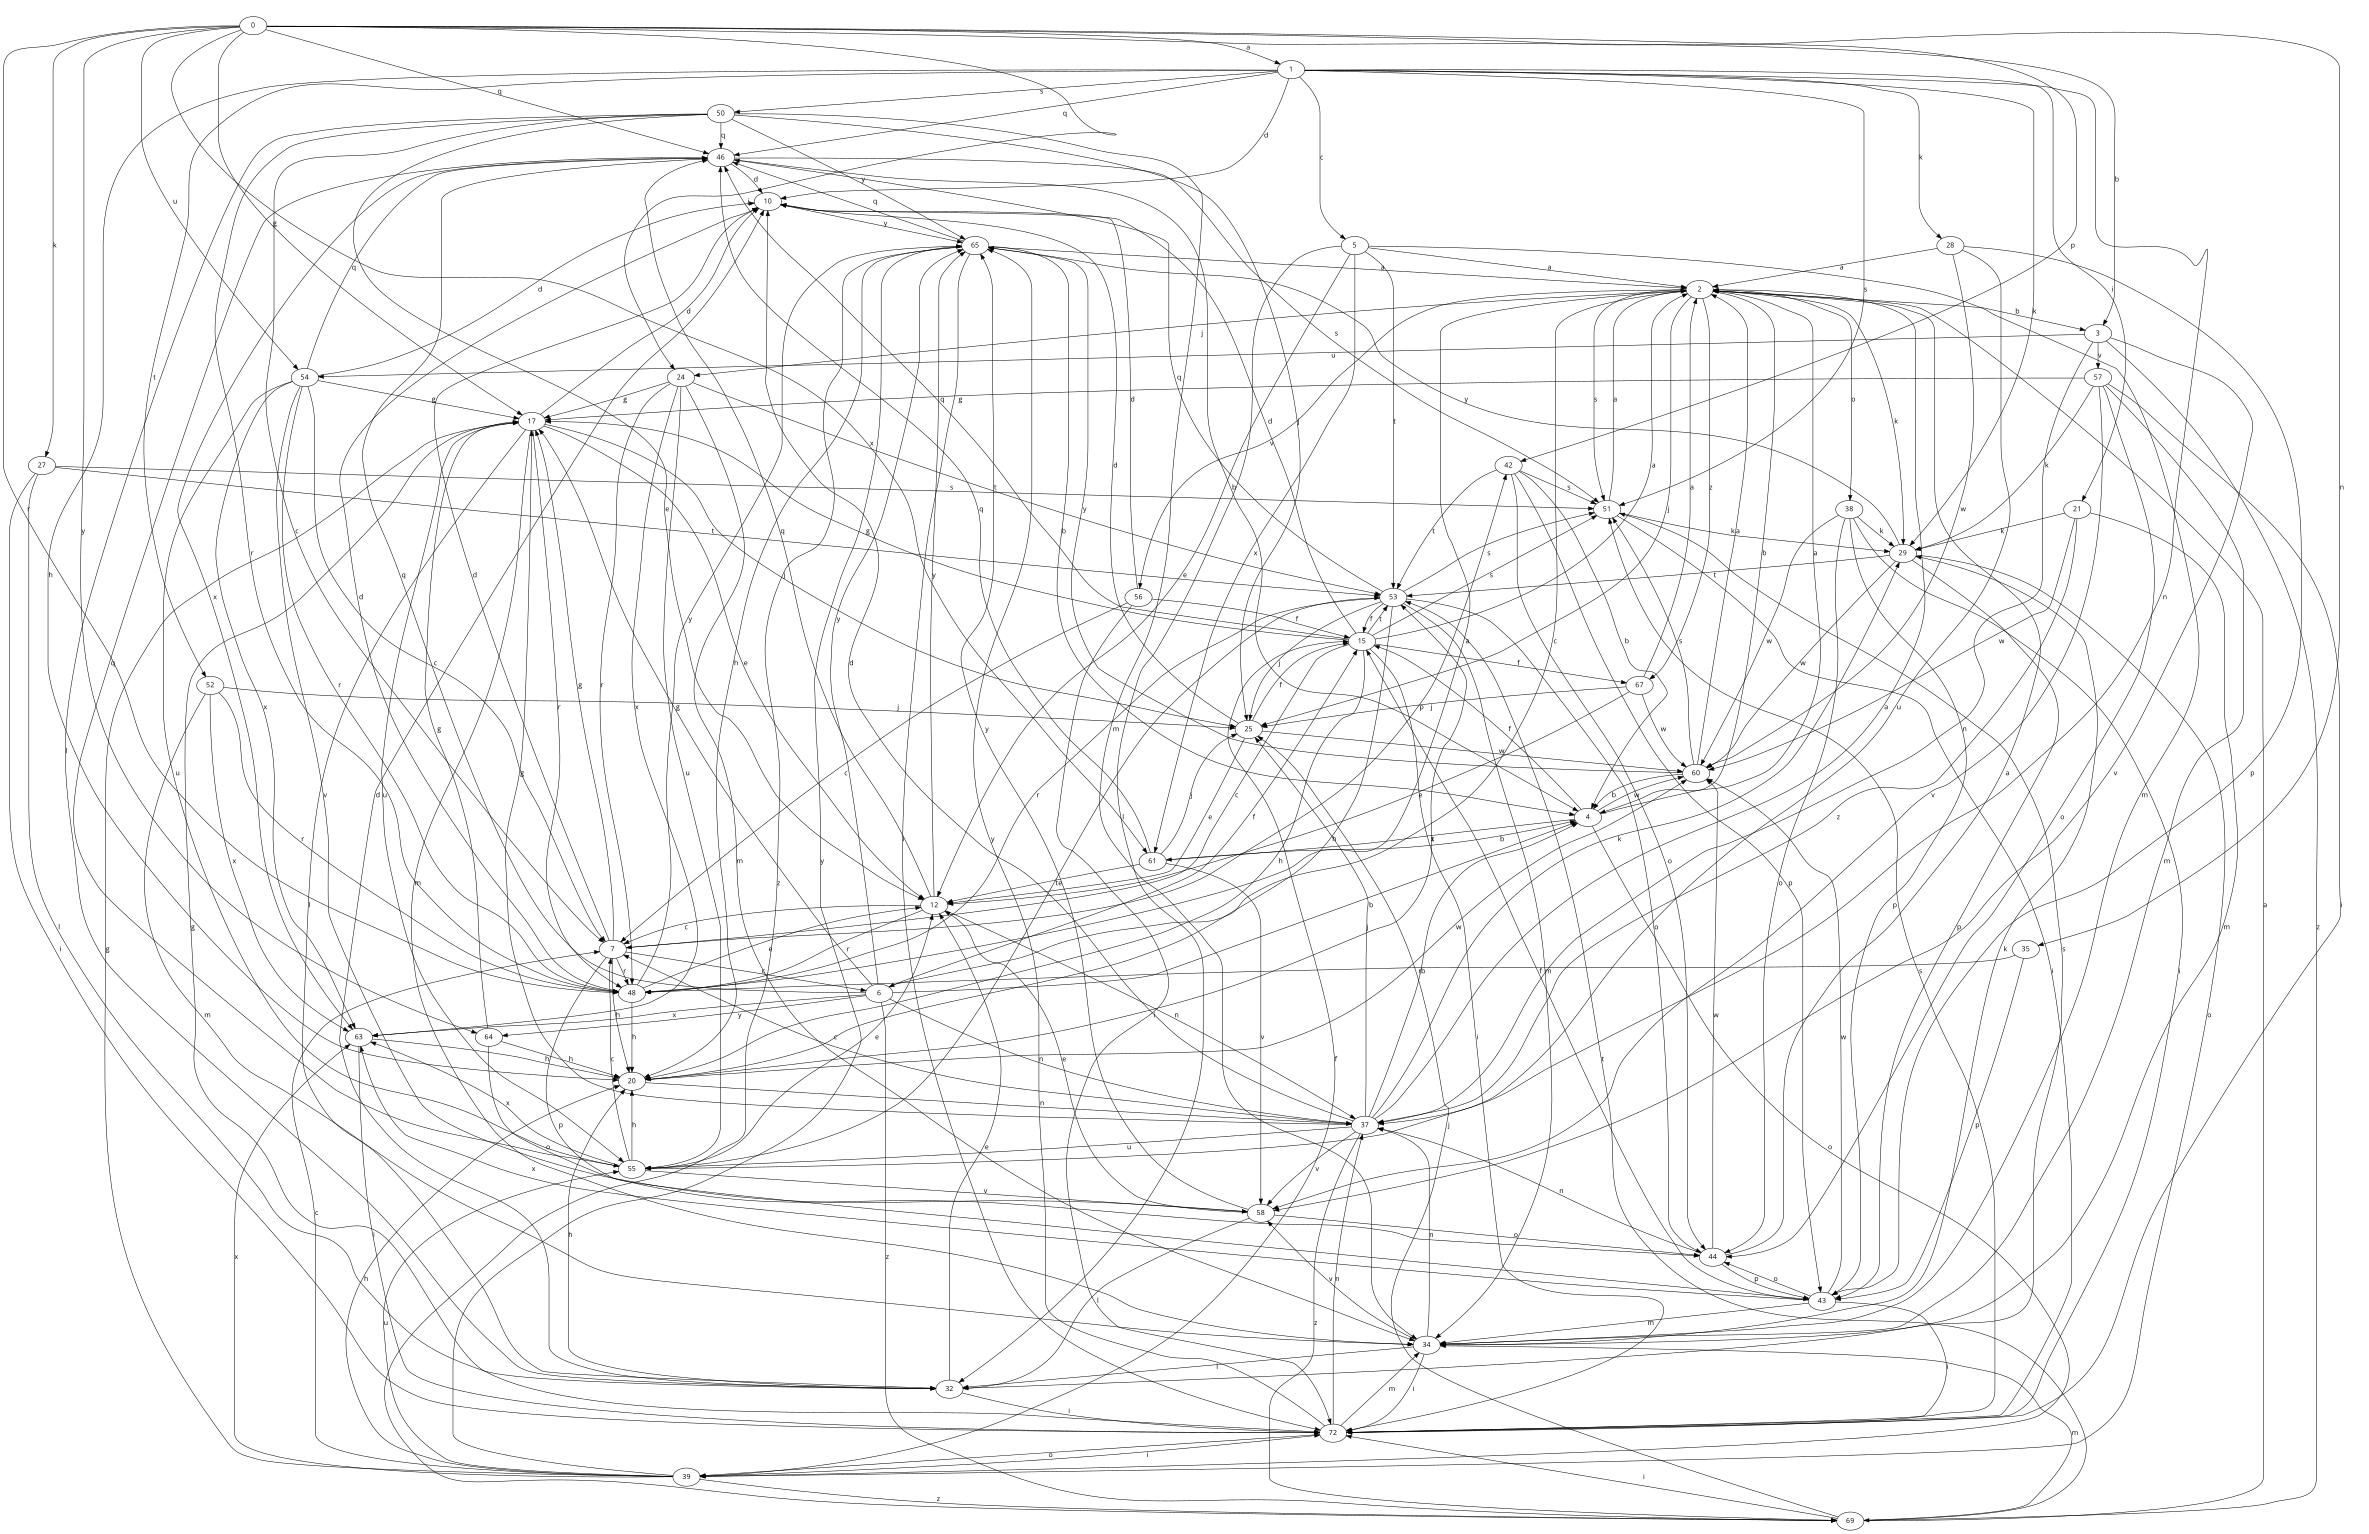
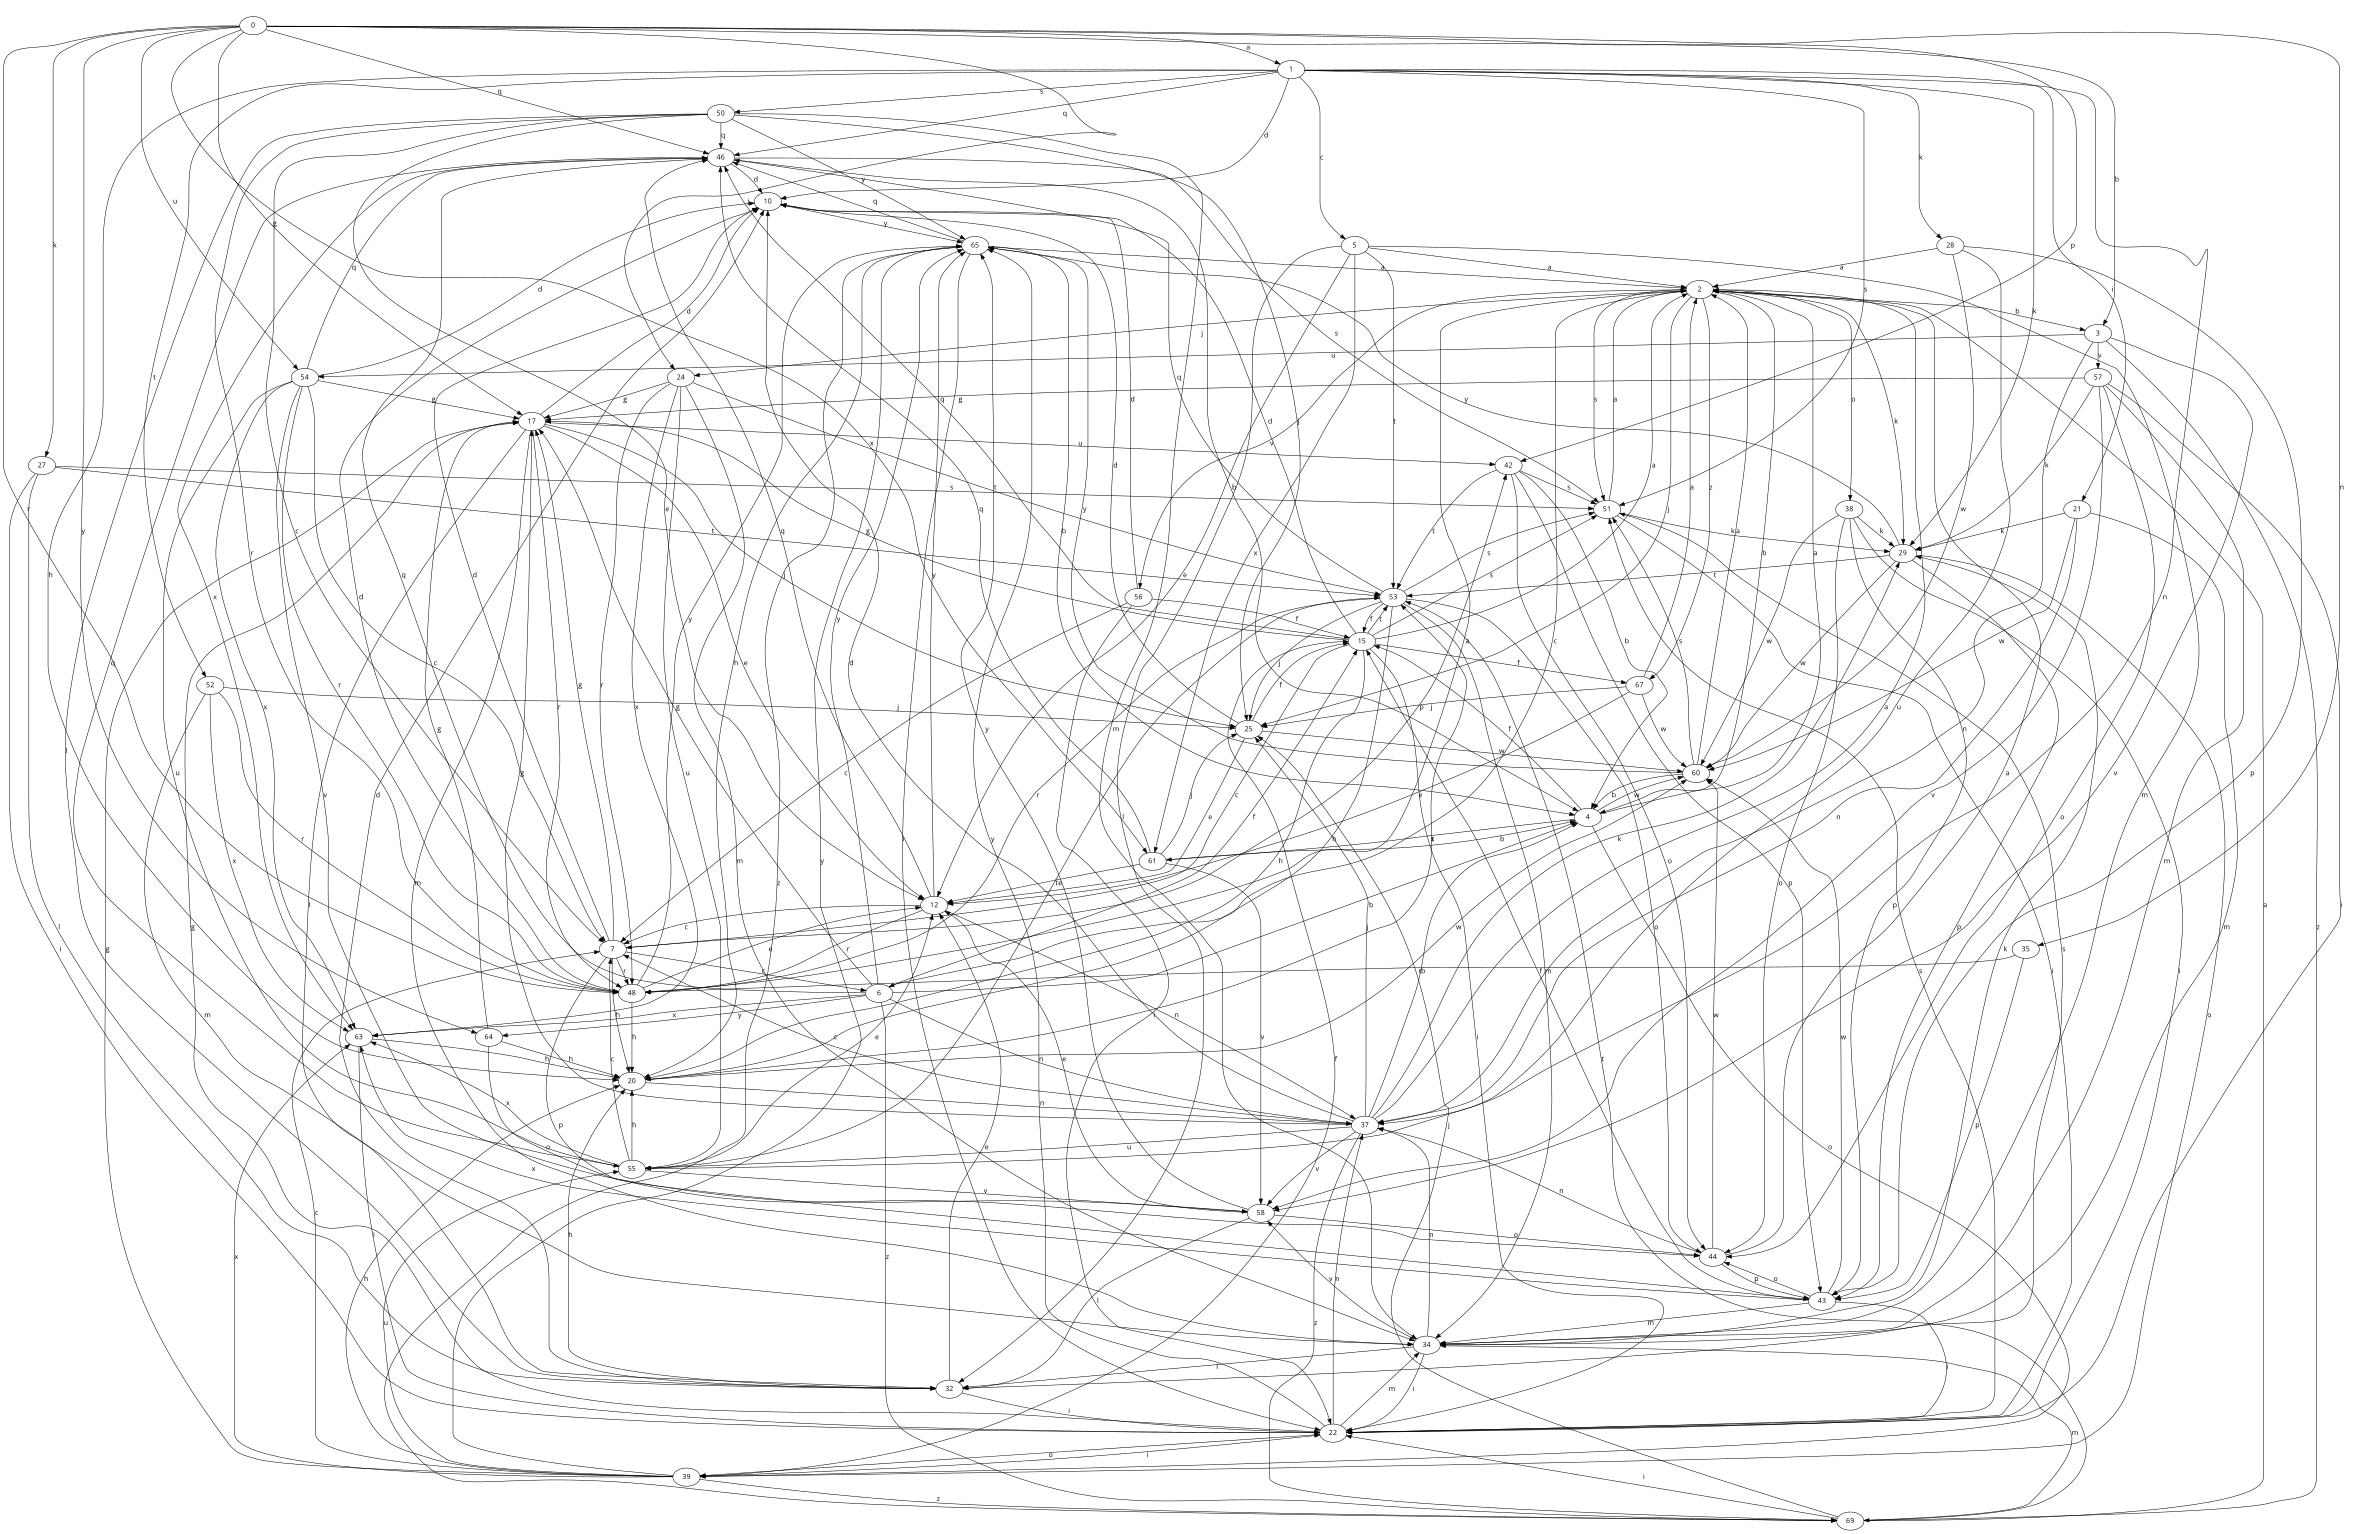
(383, 810) -> (1018, 443)
(1838, 817) -> (1838, 817)
(1333, 1433) -> (1333, 1433)
